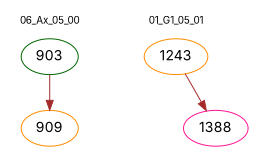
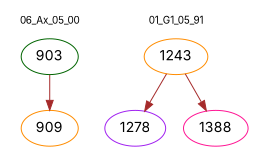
(176, 21) -> (176, 21)
none -> (135, 128)
